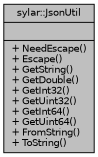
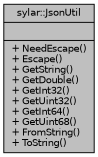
(44, 122) -> (44, 122)
